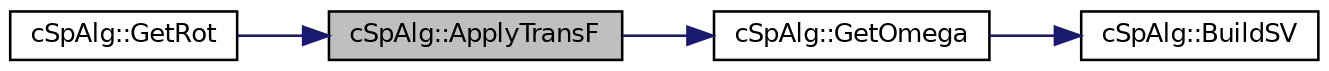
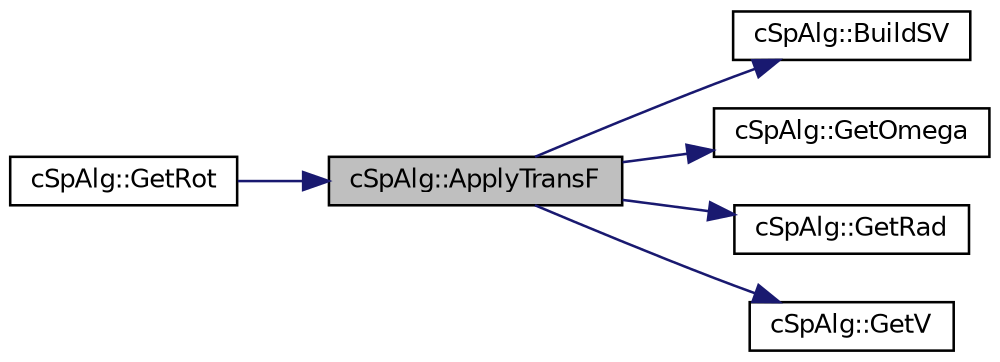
(1022, 36) -> (645, 112)
none -> (852, 229)
none -> (852, 326)
